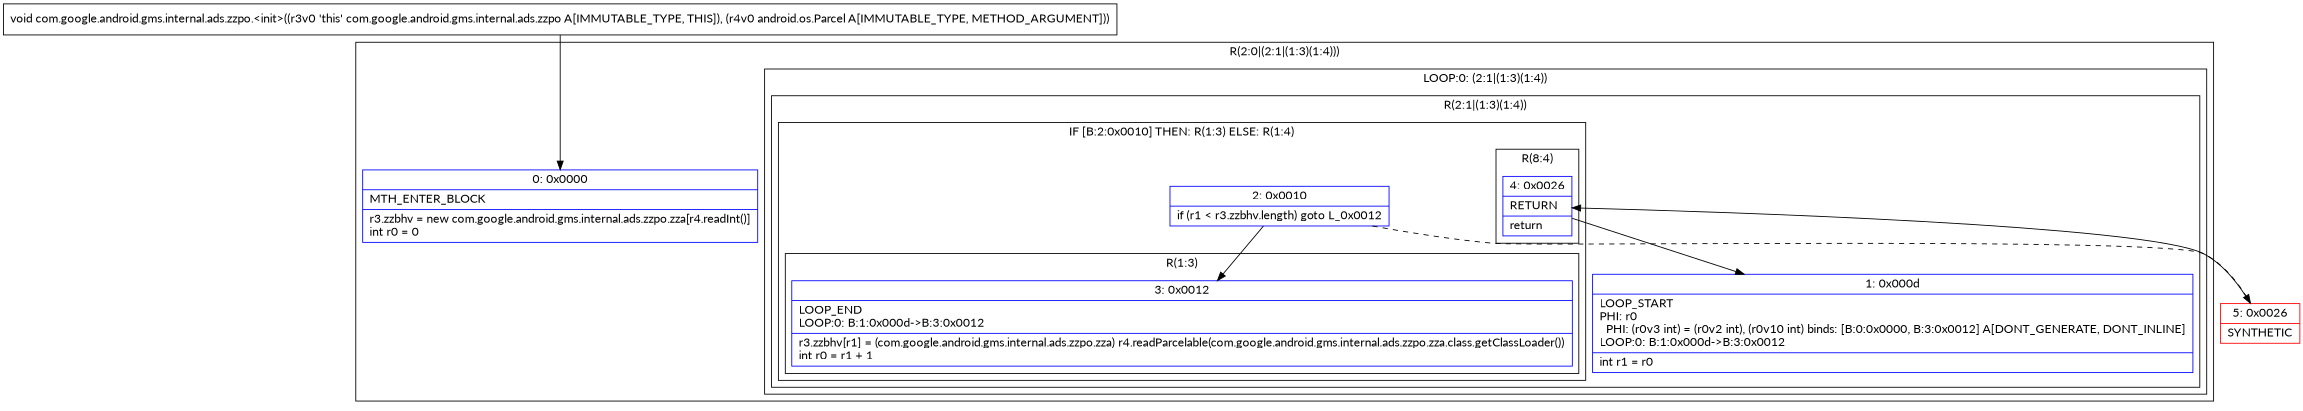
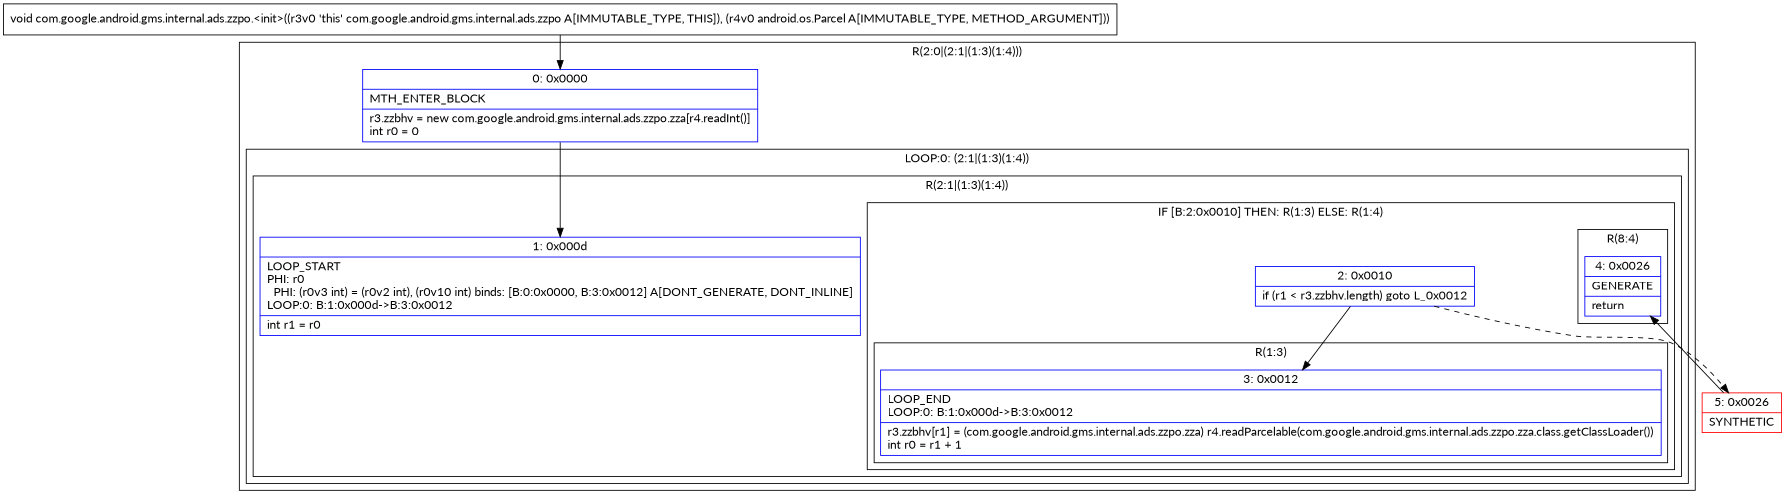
(1534, 206) -> (1623, 286)
(1670, 250) -> (560, 185)
